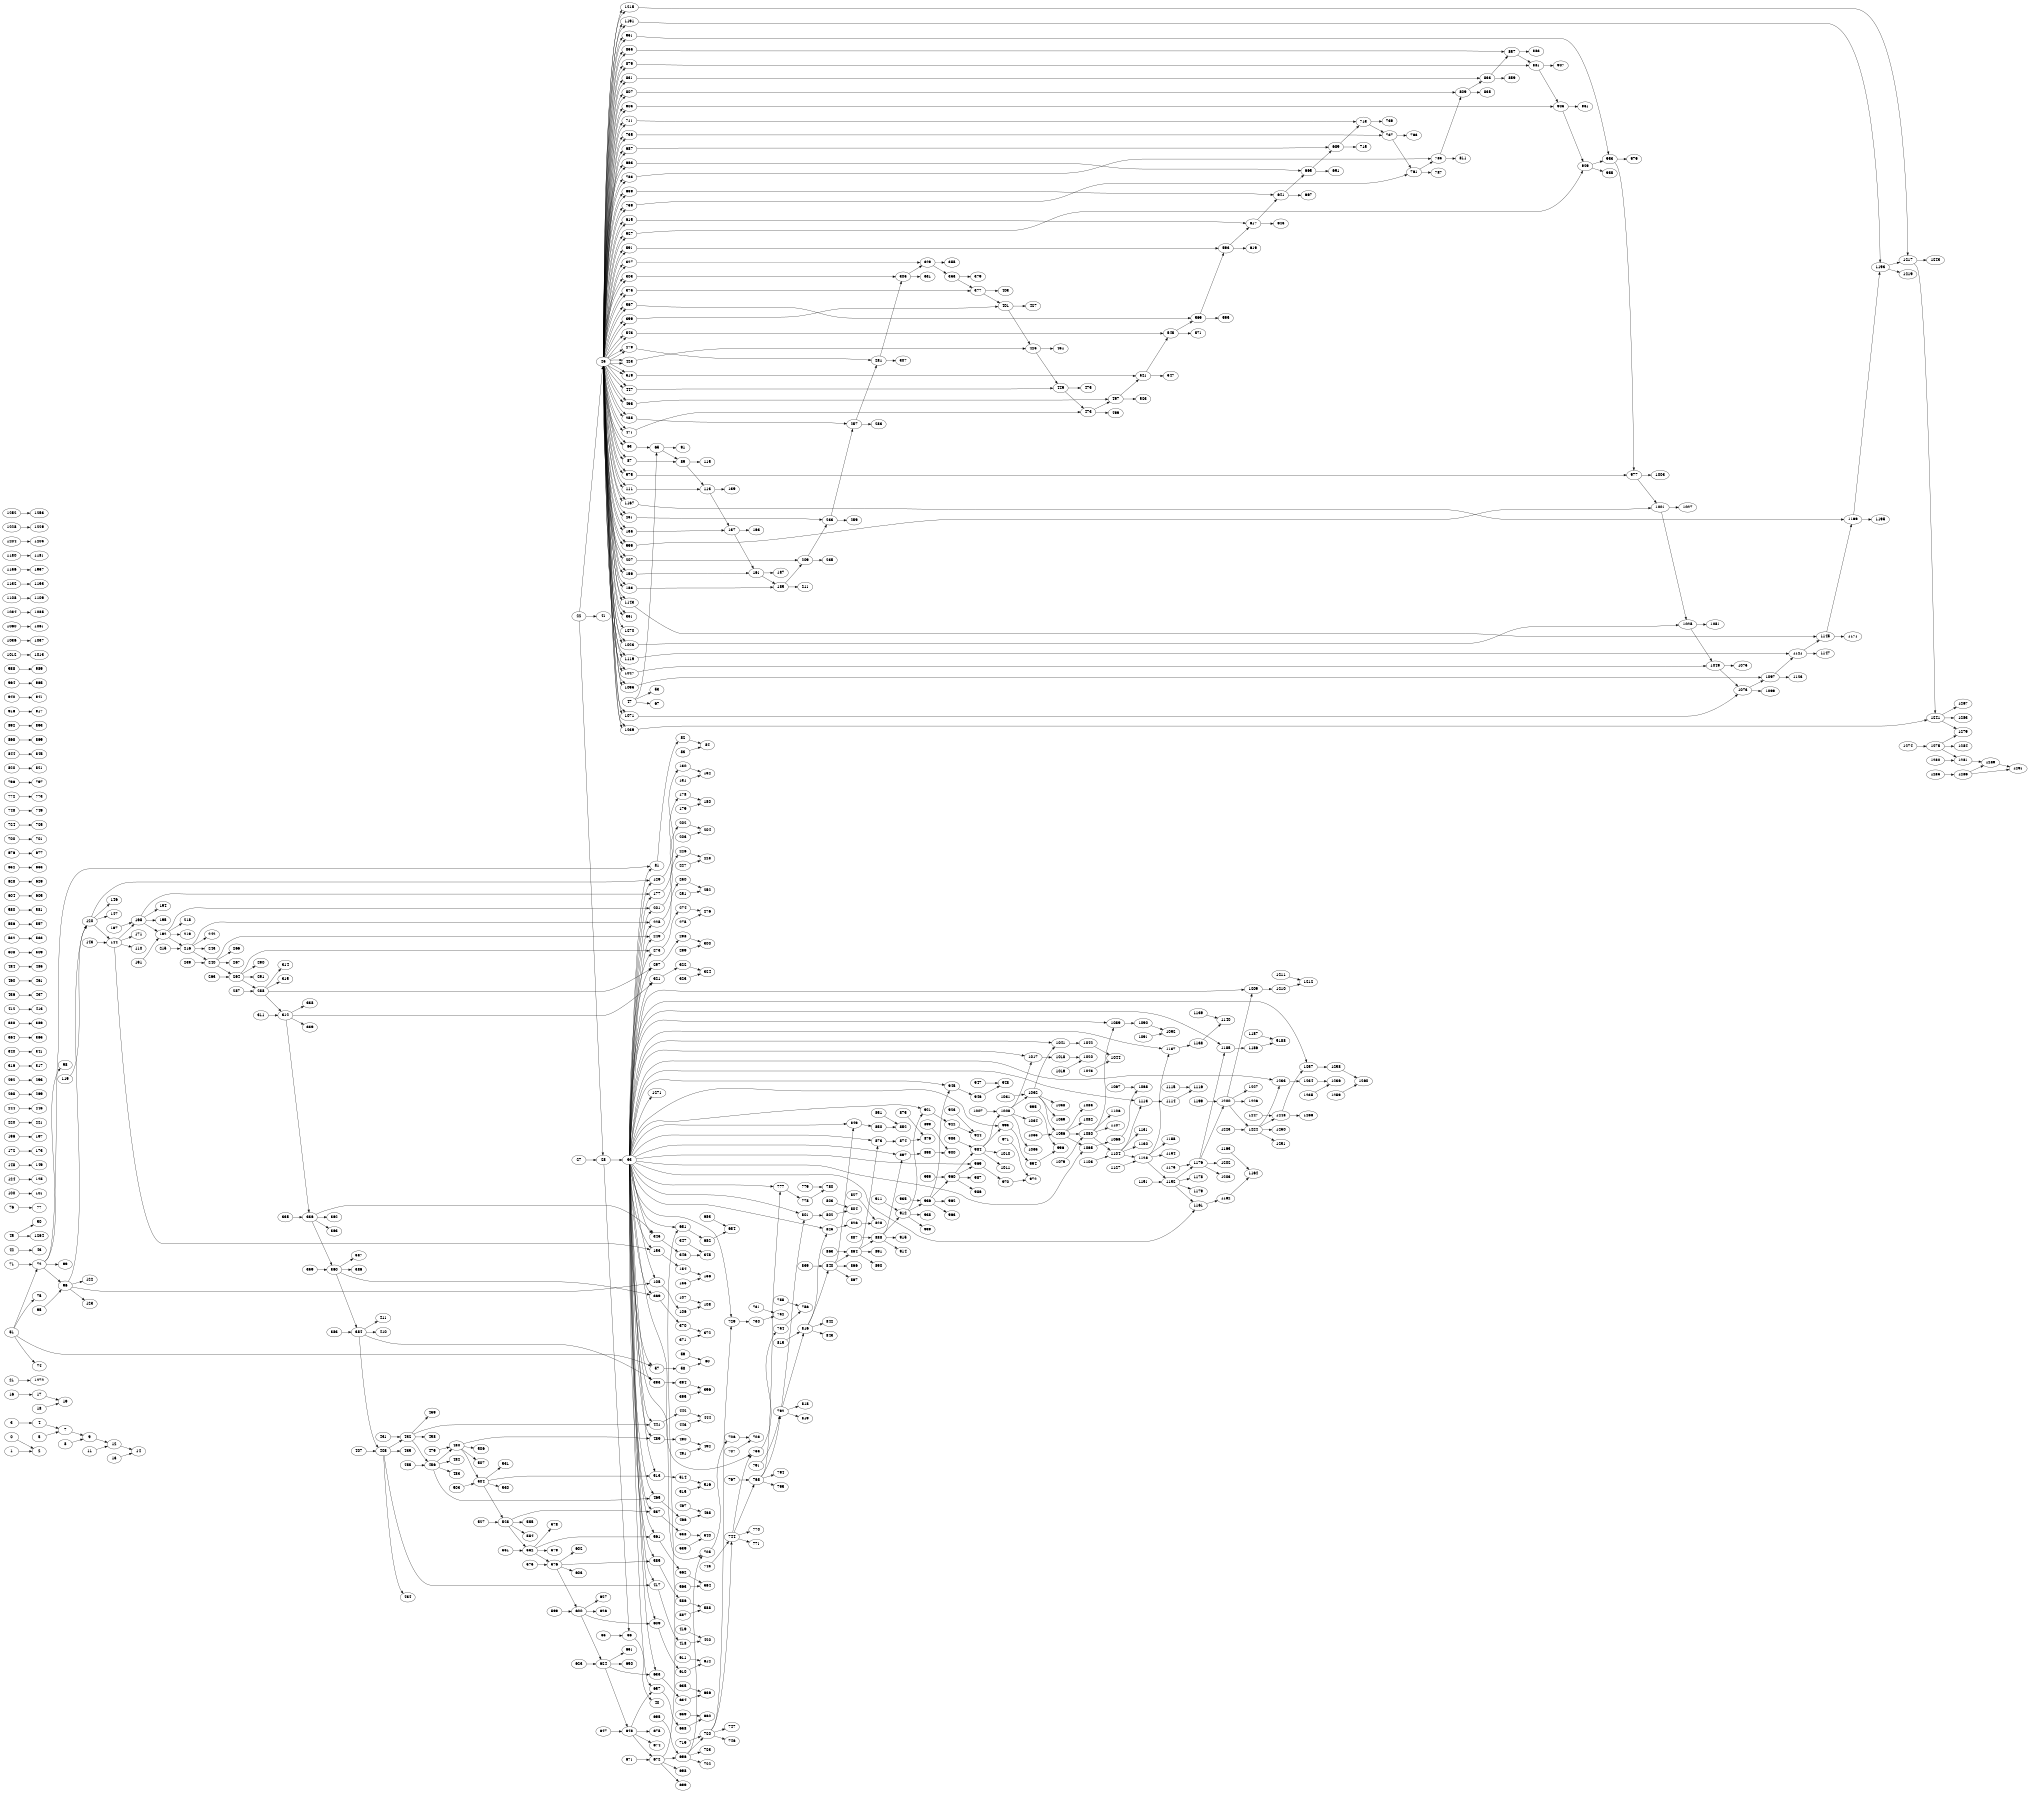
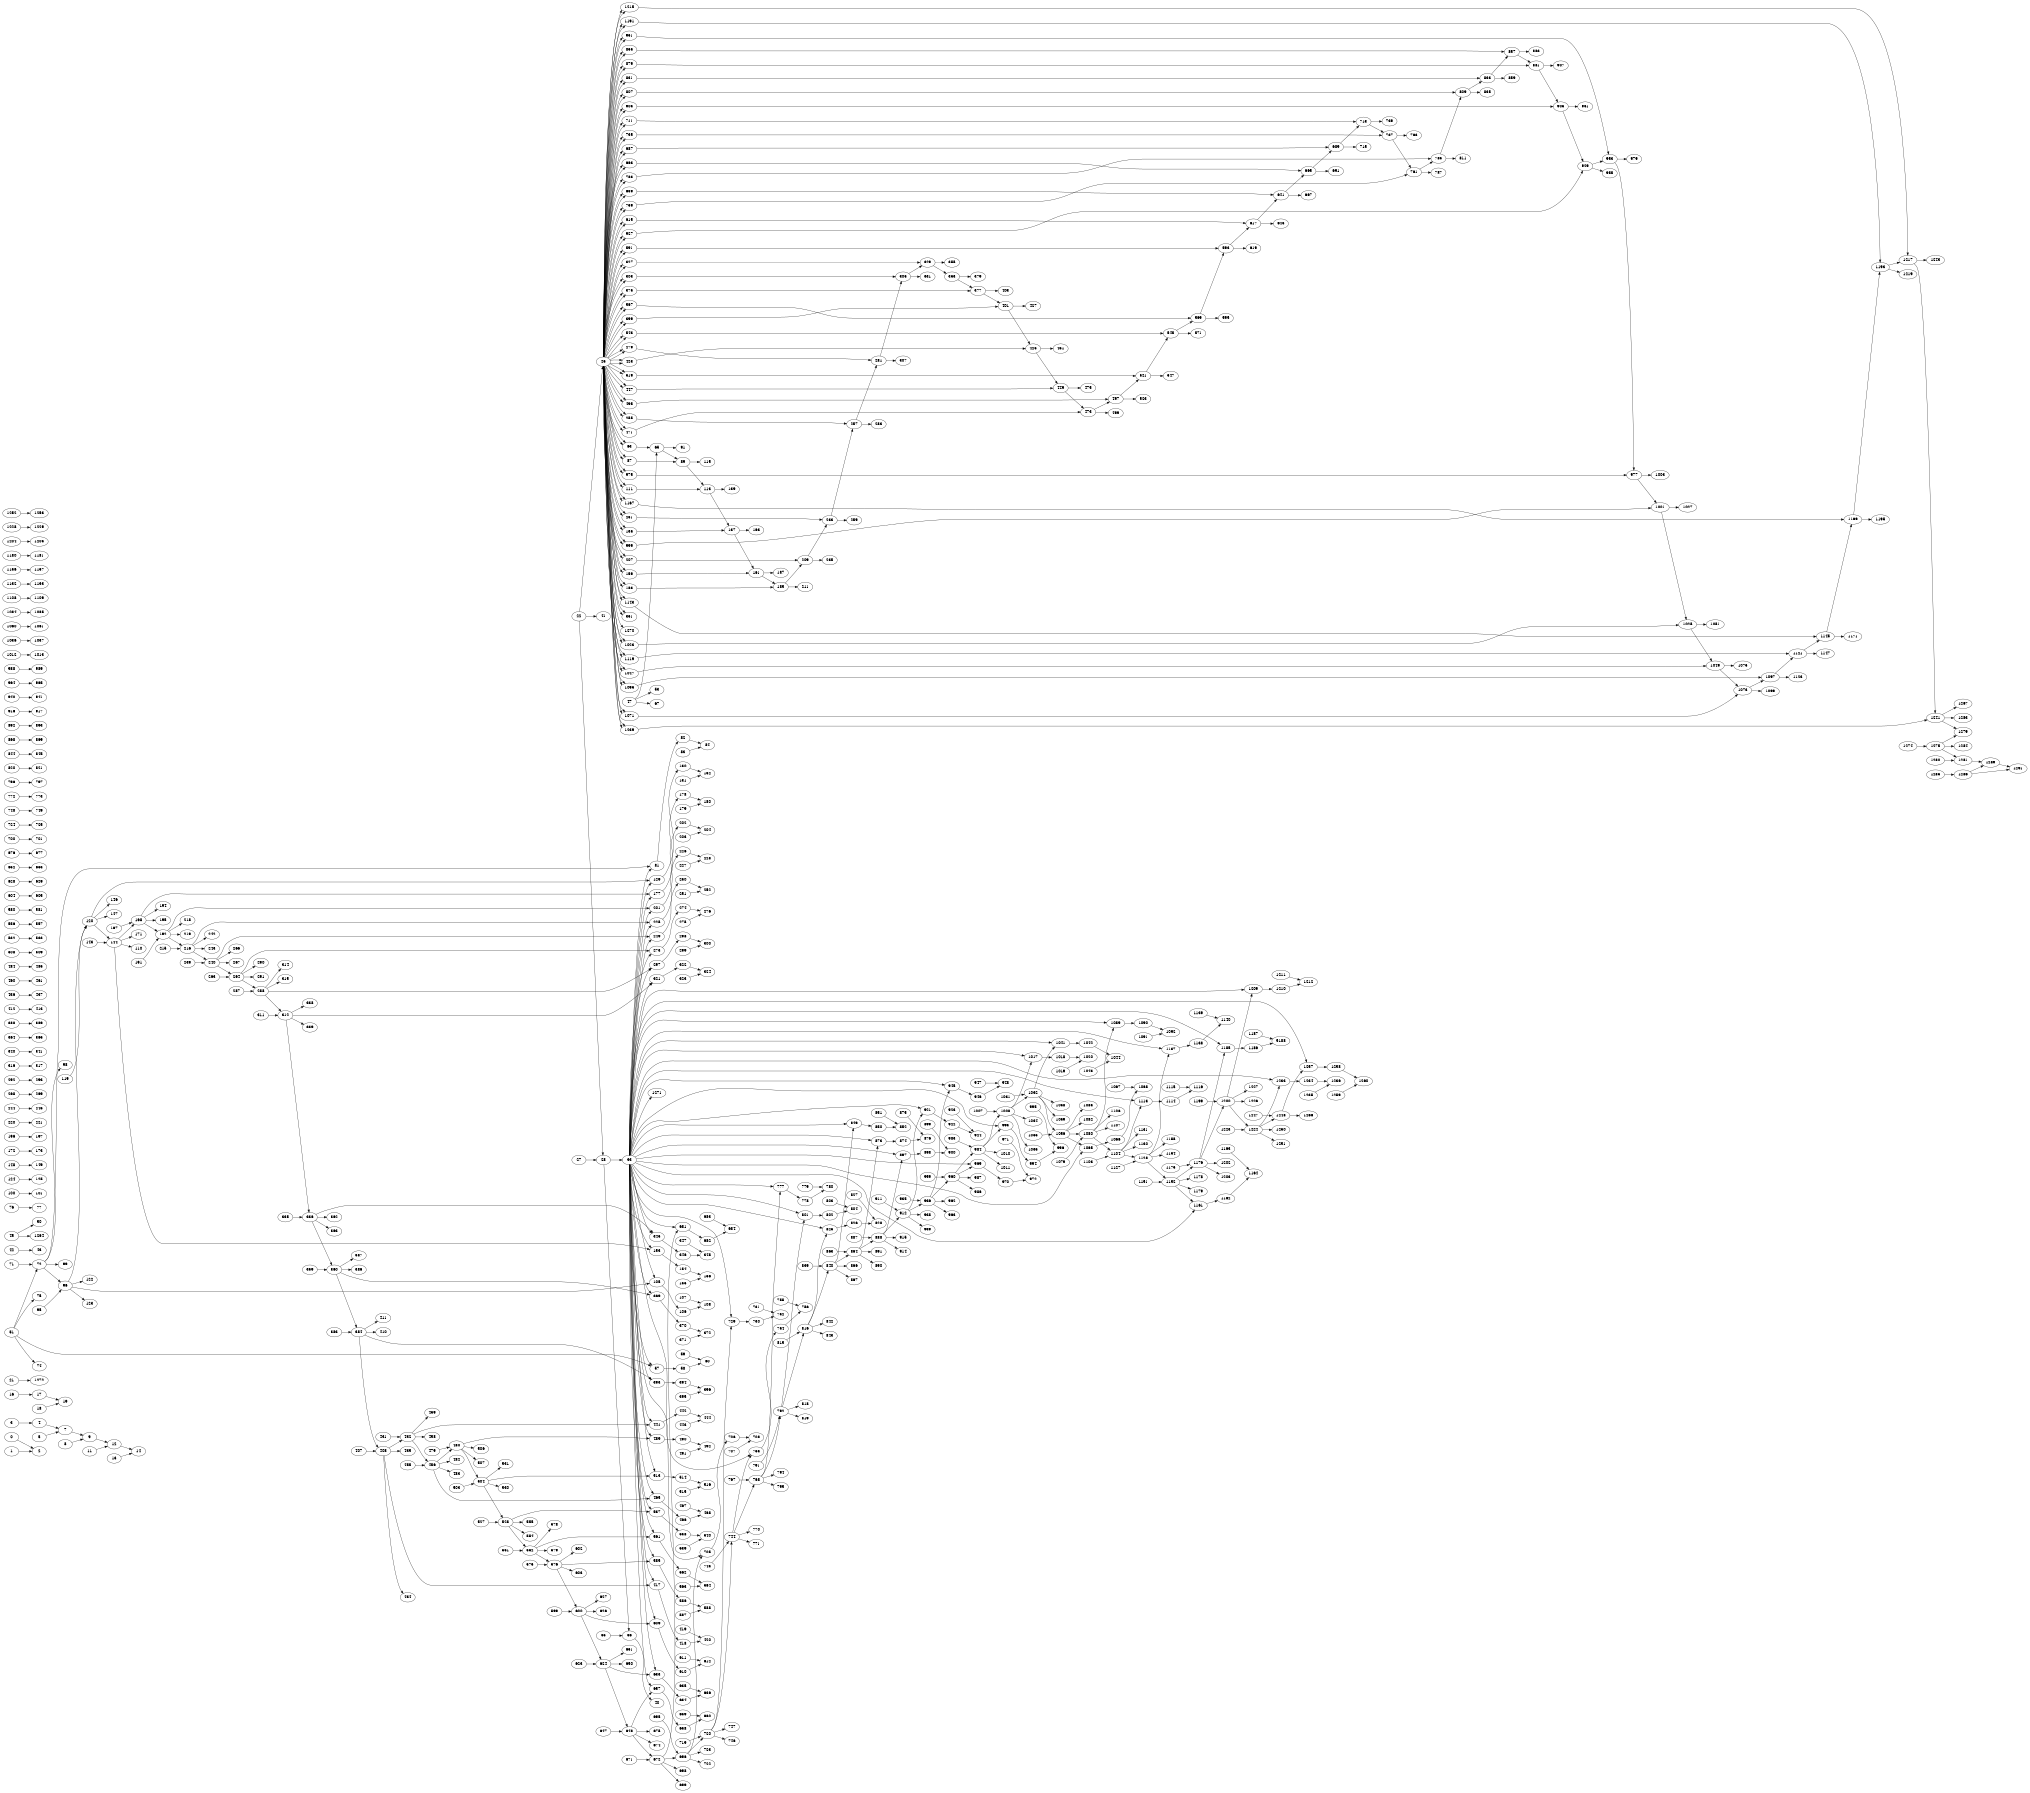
(39, 570) -> (39, 570)
